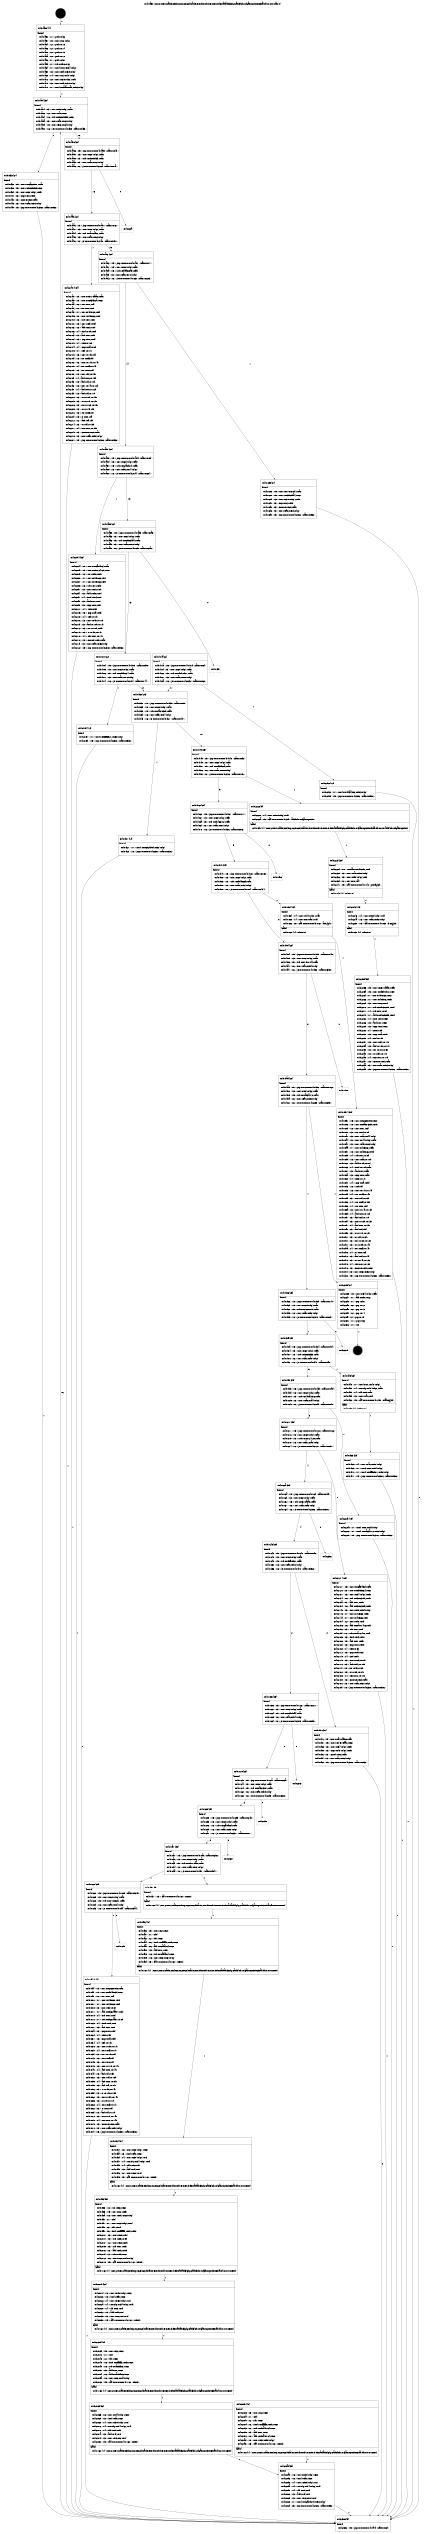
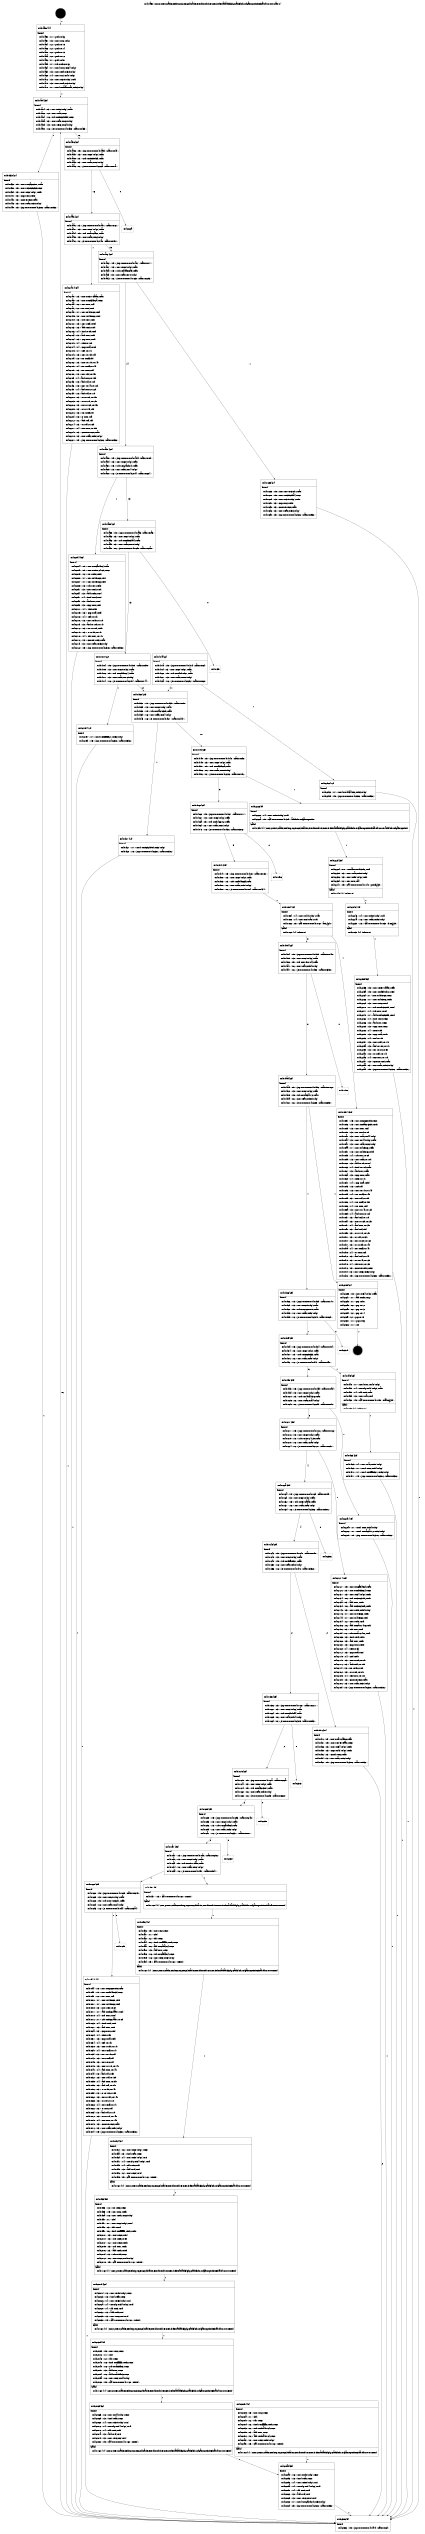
(264, 919) -> (307, 939)
